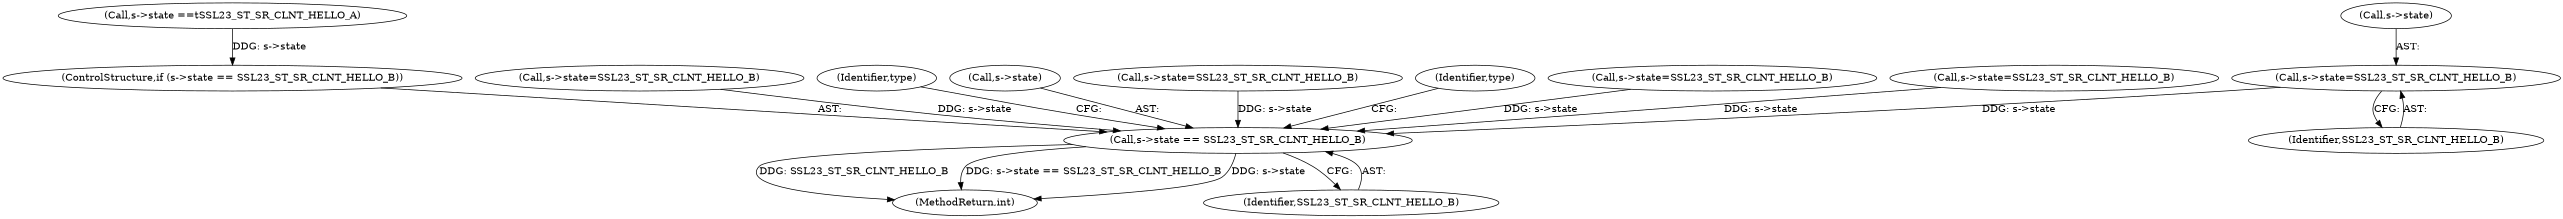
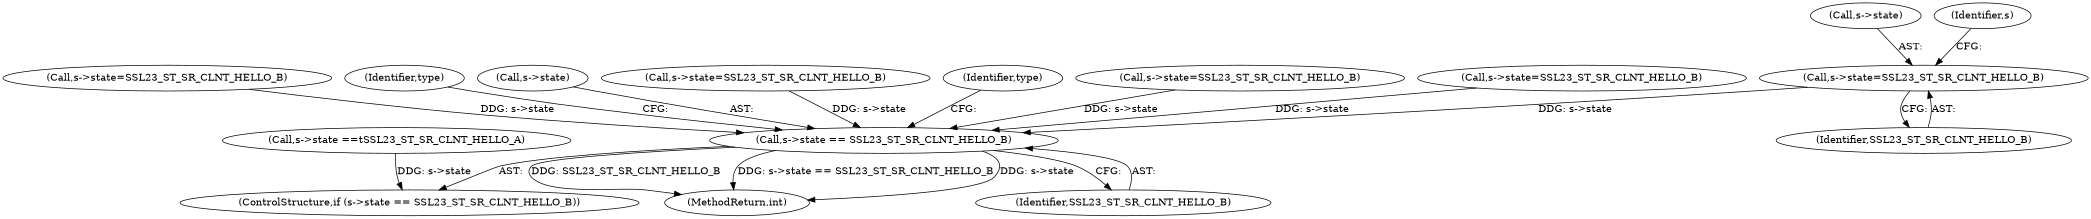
none -> (1983, 16)
(740, 110) -> (528, 161)
